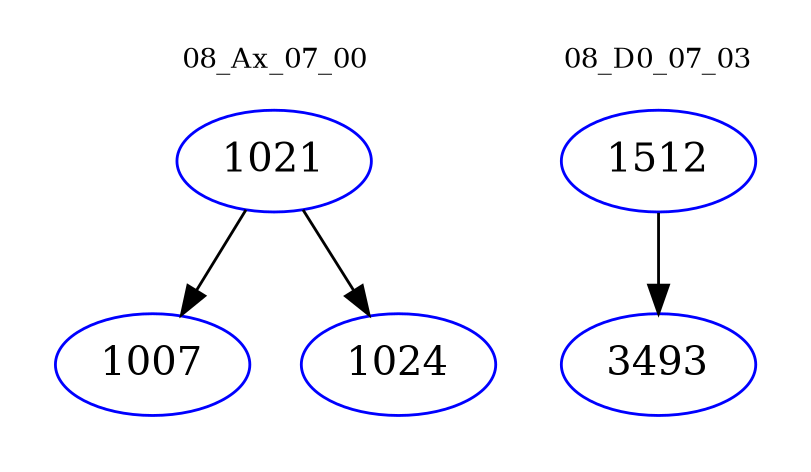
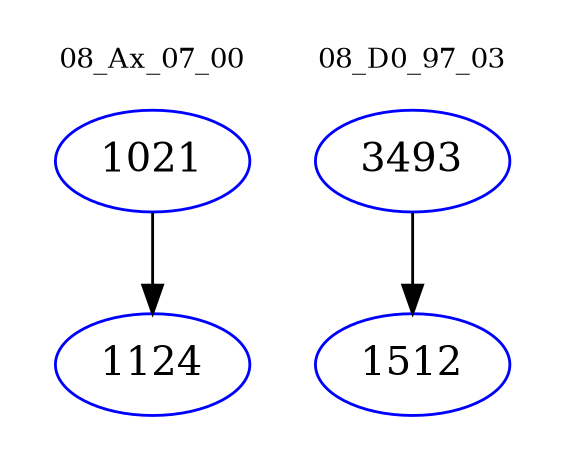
(659, 61) -> (413, 61)
(659, 249) -> (413, 249)
(153, 365) -> none
(399, 365) -> (153, 365)
